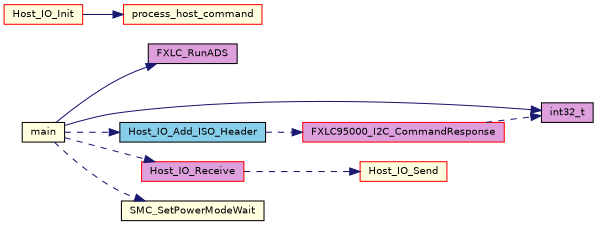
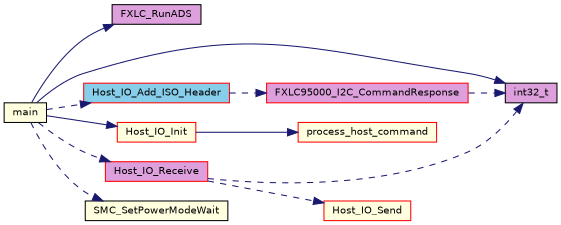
none -> (77, 120)
(193, 132) -> (157, 93)
none -> (371, 177)
